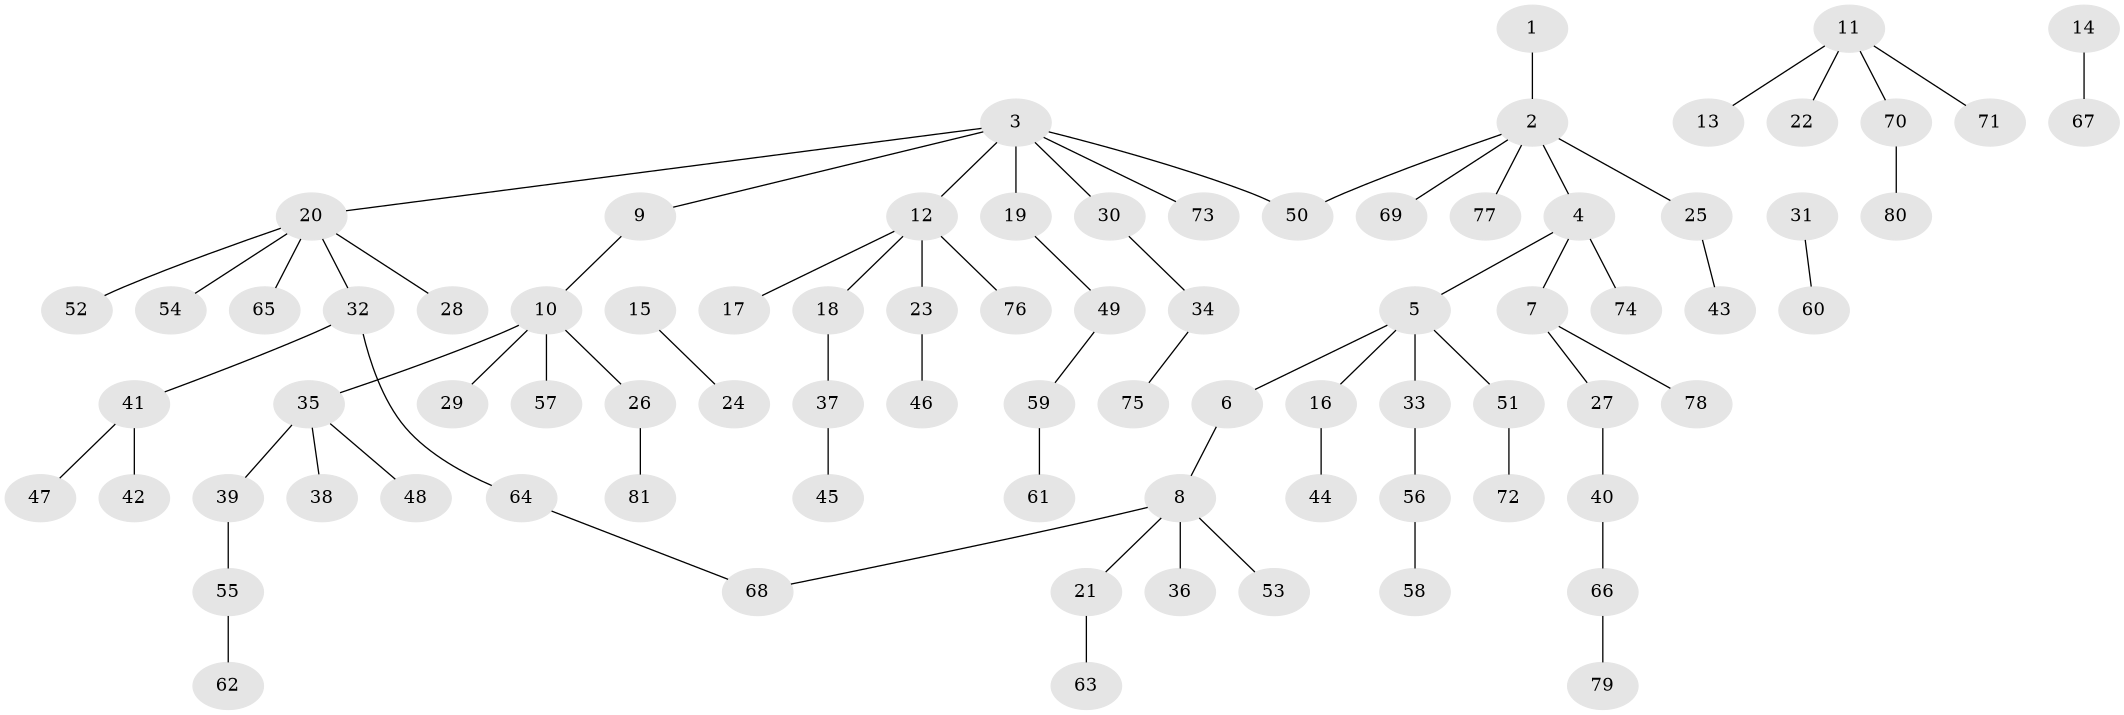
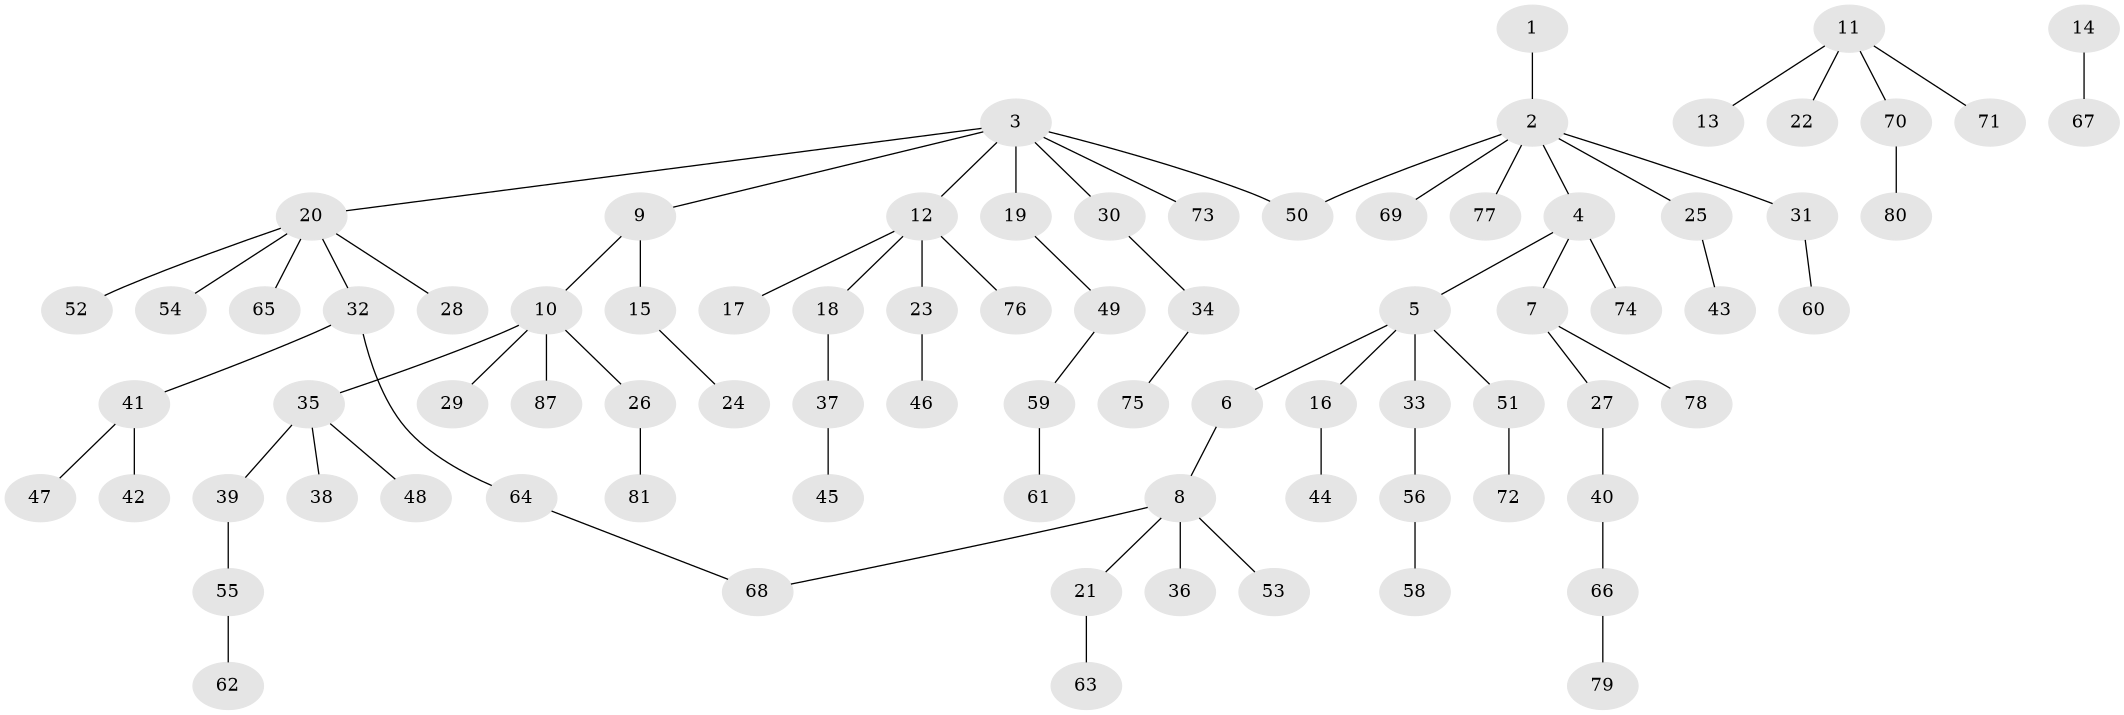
none -> (1669, 167)
none -> (640, 264)
(546, 404) -> (546, 404)
